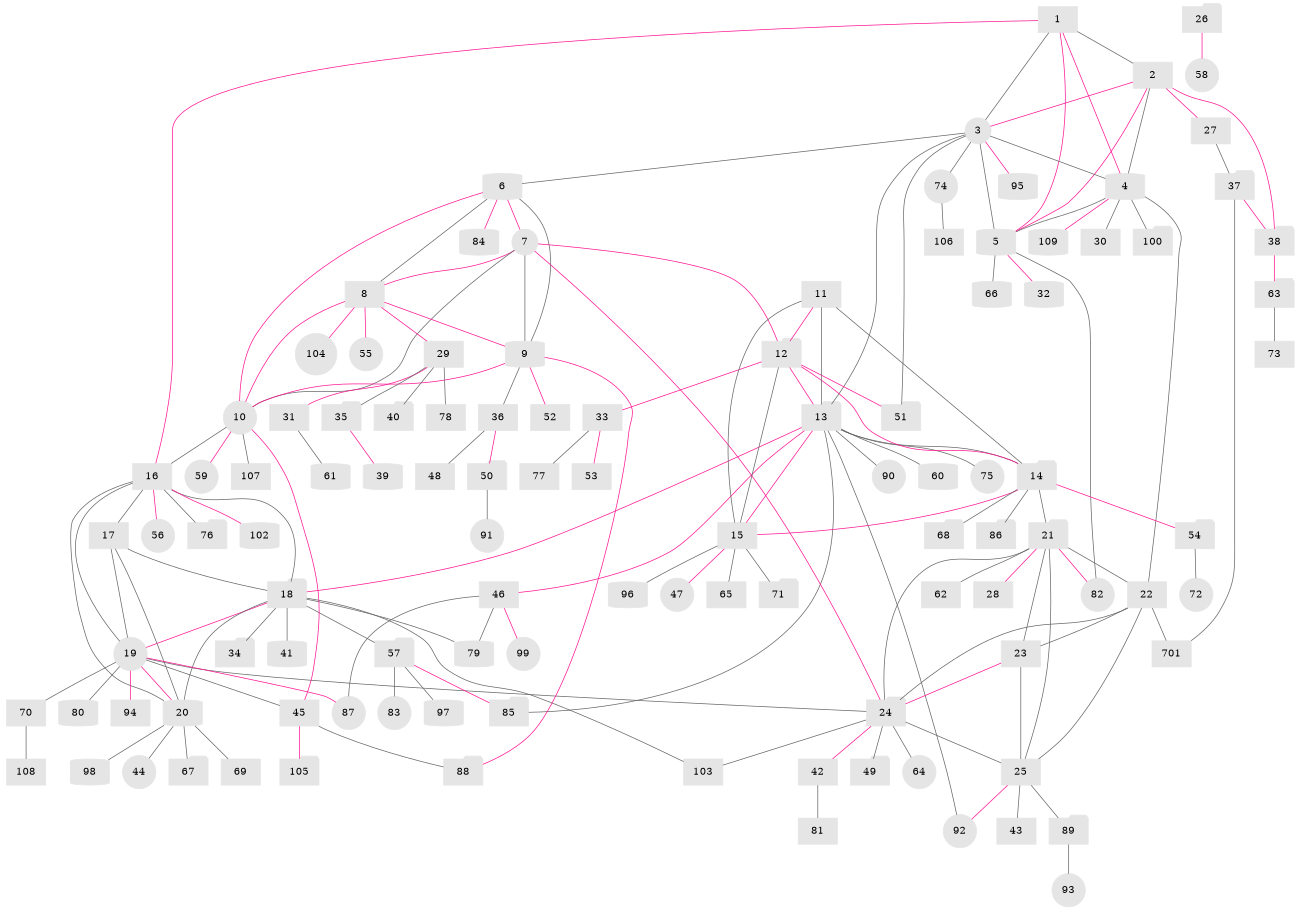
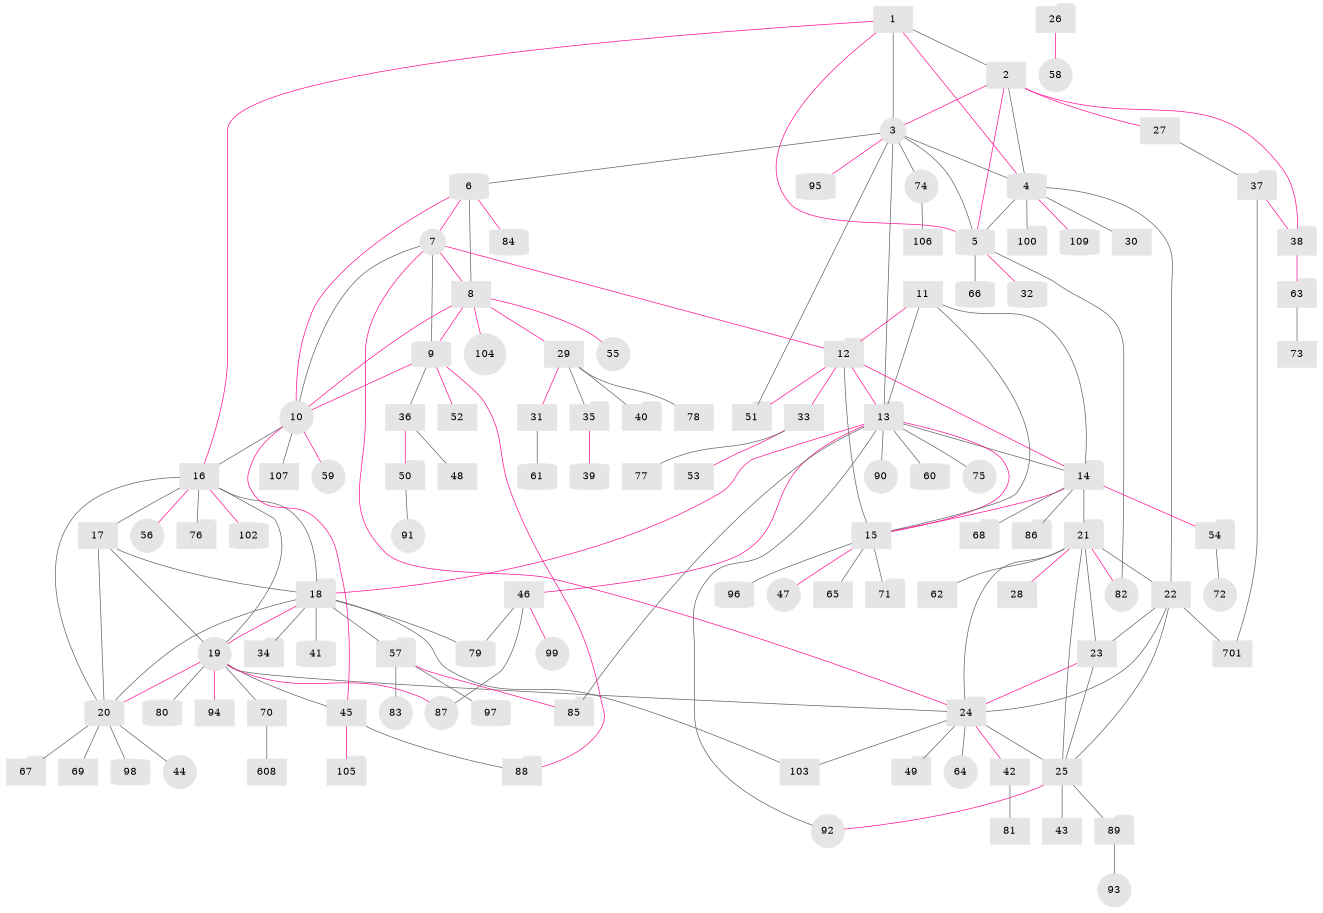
(551, 259) -> none
(26, 772) -> (267, 772)
